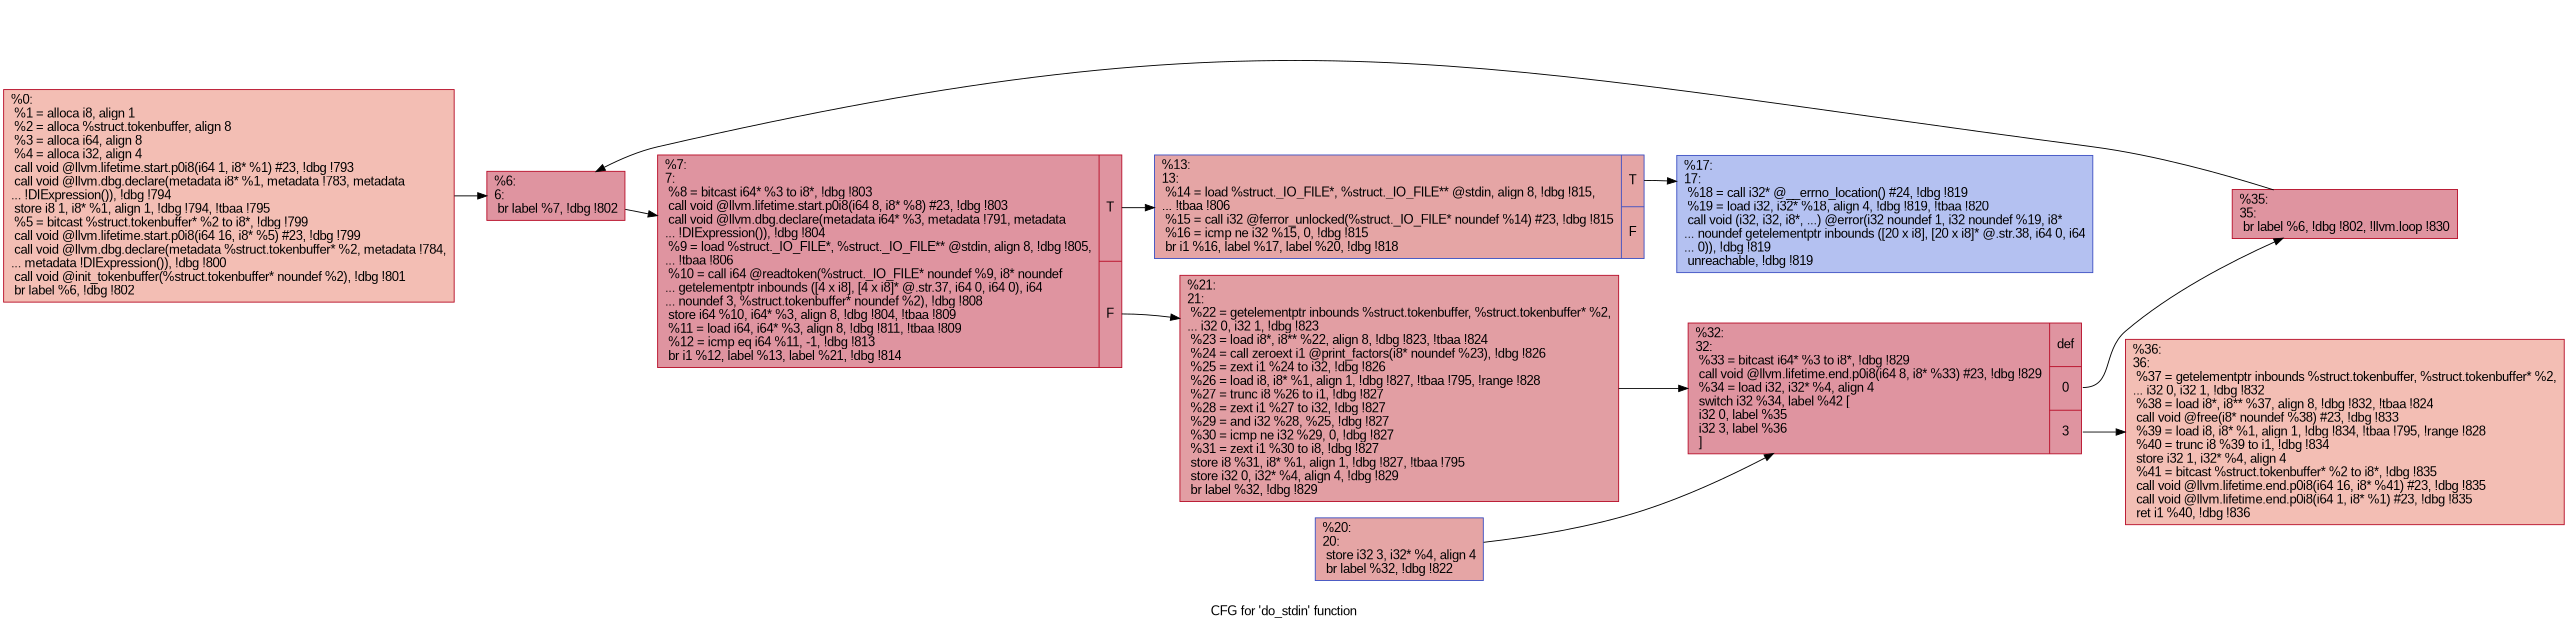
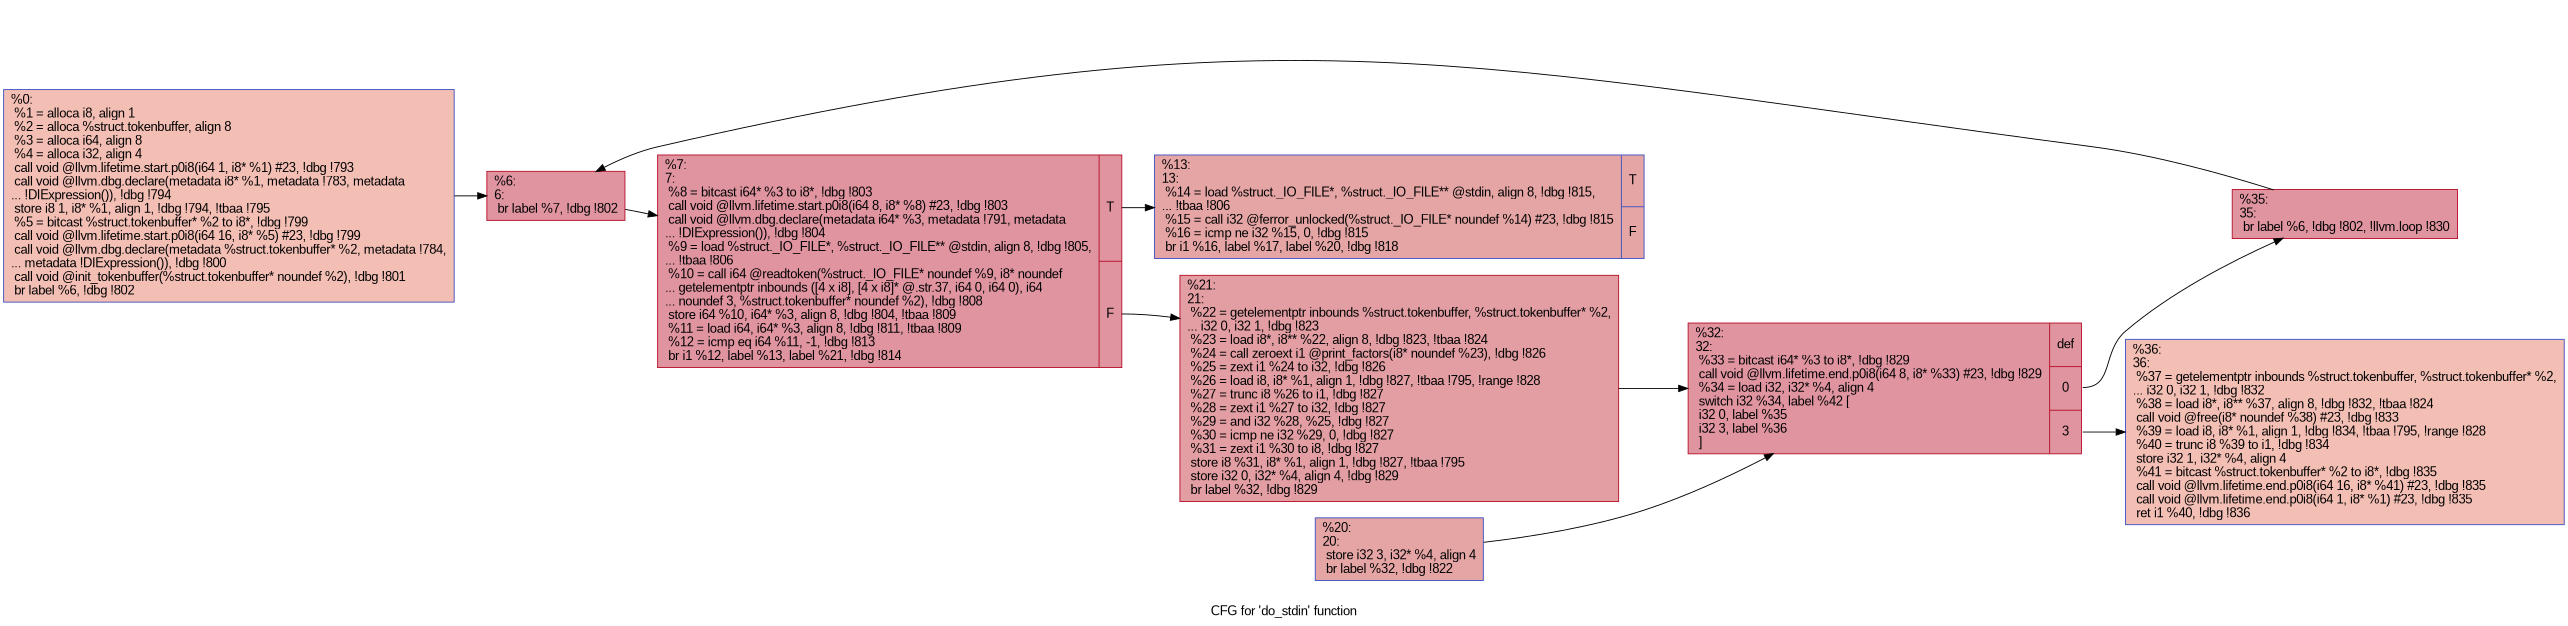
(229, 196) -> (229, 196)
(1885, 214) -> none
(2345, 432) -> (2345, 432)
